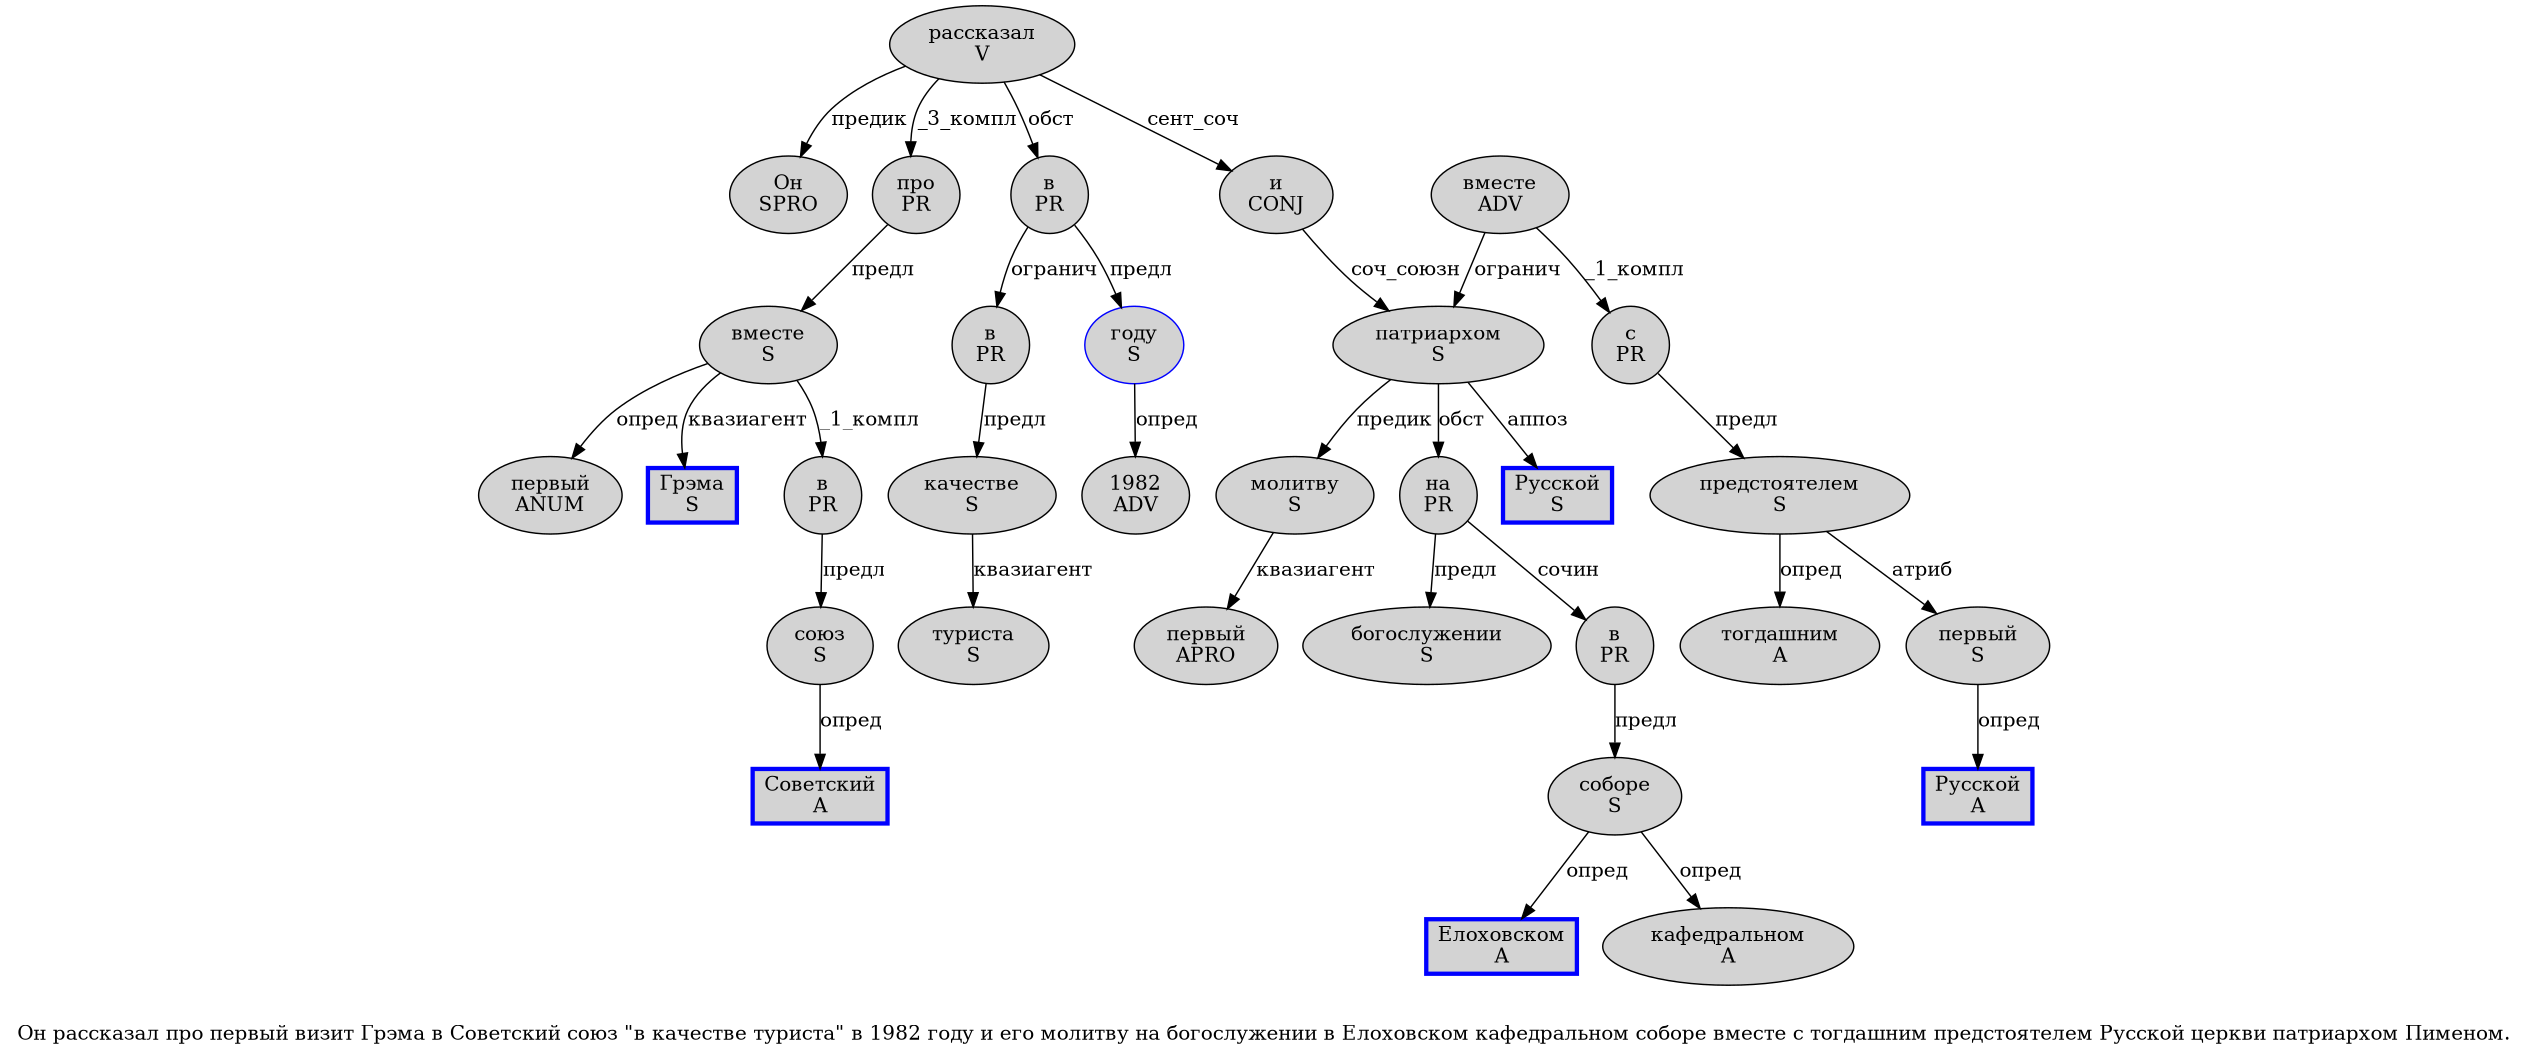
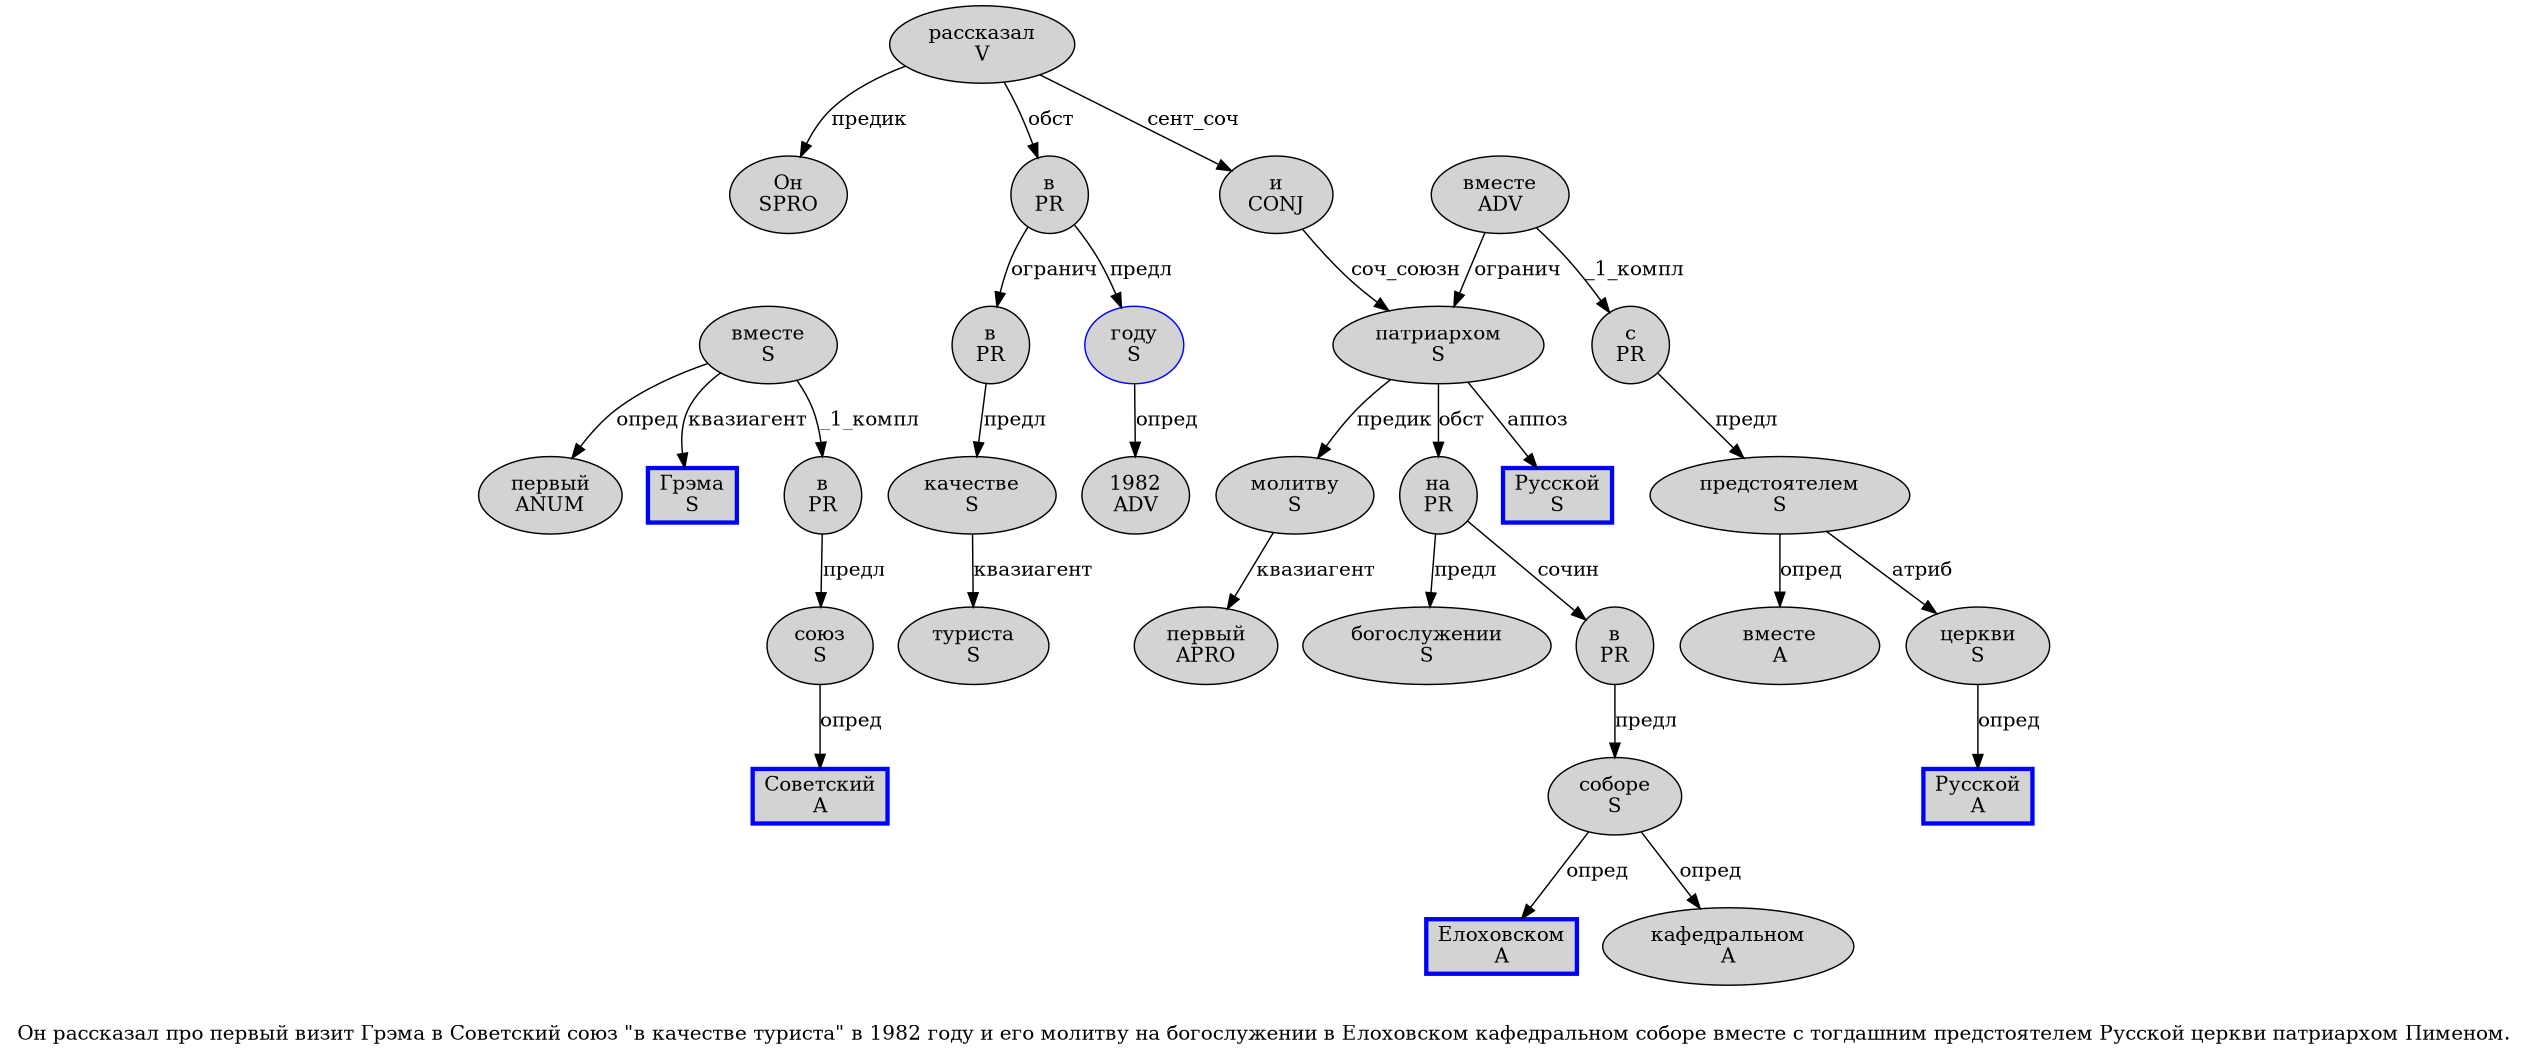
(916, 195) -> none
(1780, 646) -> (1780, 646)
(1978, 646) -> (1978, 646)
